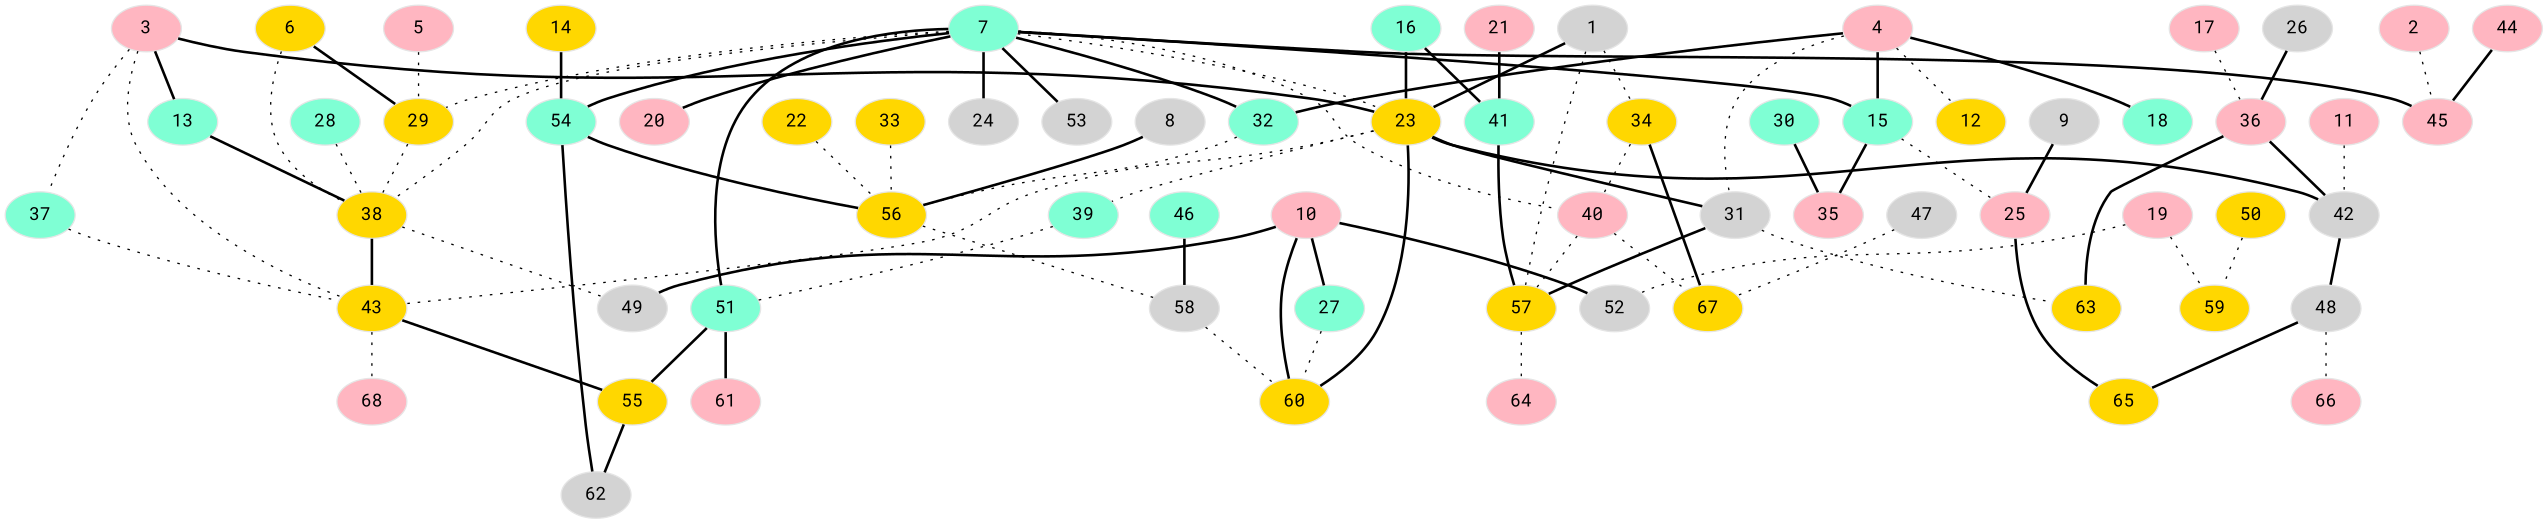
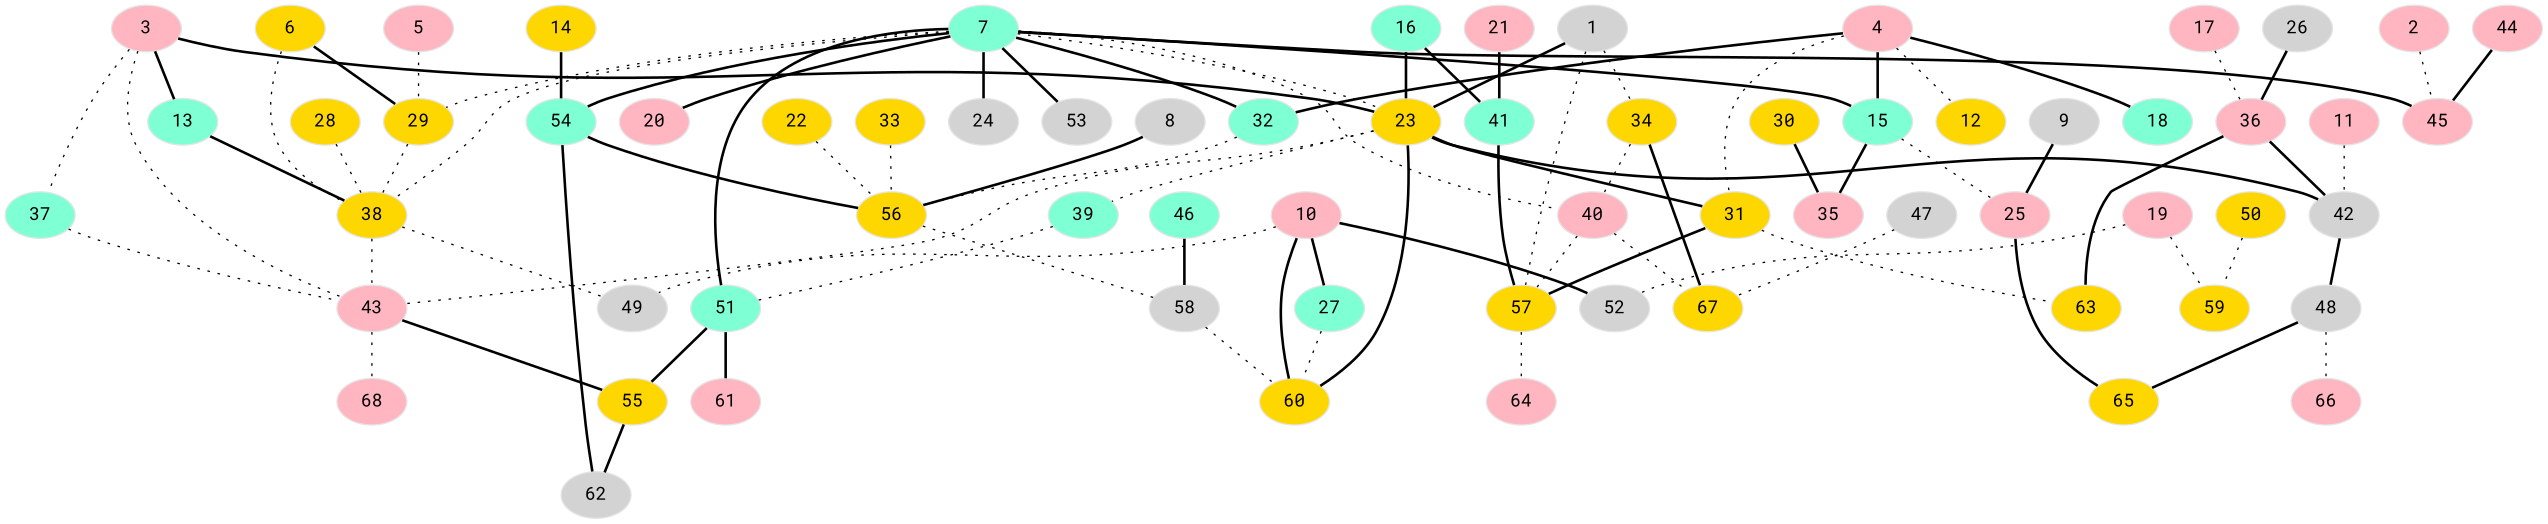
(325, 122) -> (325, 122)
(1784, 122) -> (1784, 122)
(1735, 215) -> (1735, 215)
(982, 255) -> (982, 255)
(372, 262) -> (372, 262)
(372, 308) -> (372, 308)
